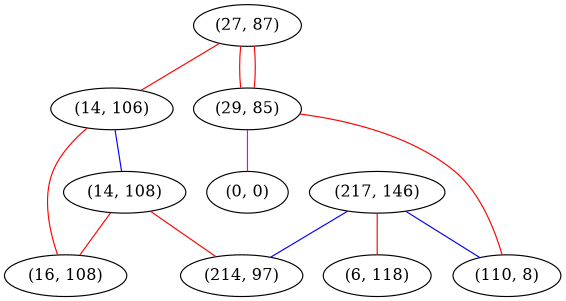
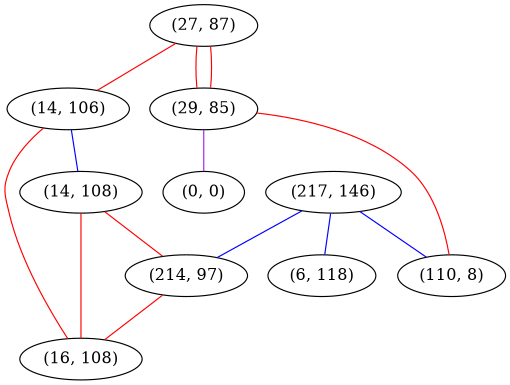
(377, 234) -> (328, 234)
none -> (134, 317)
